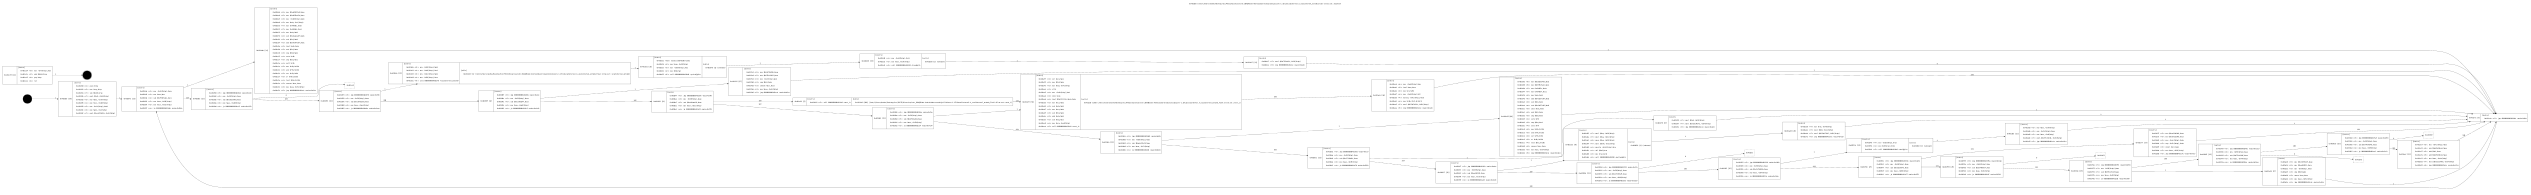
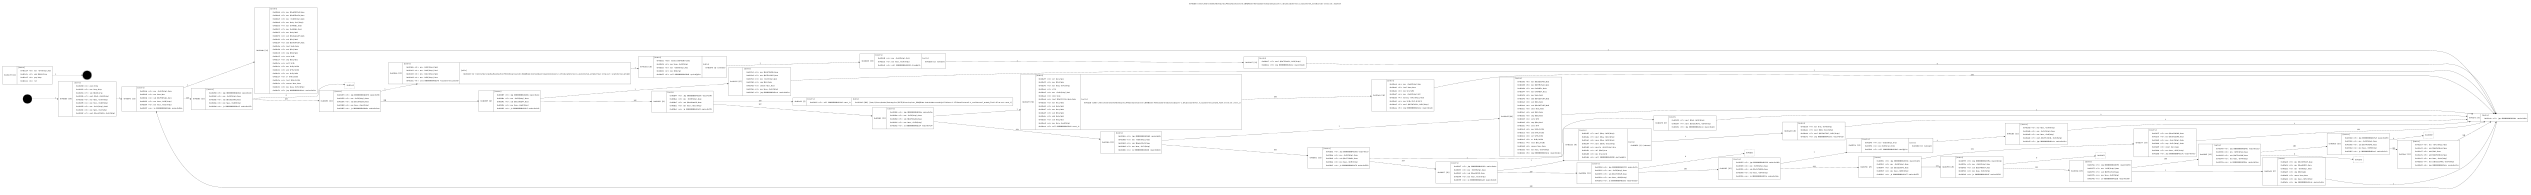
(1016, 102) -> none
